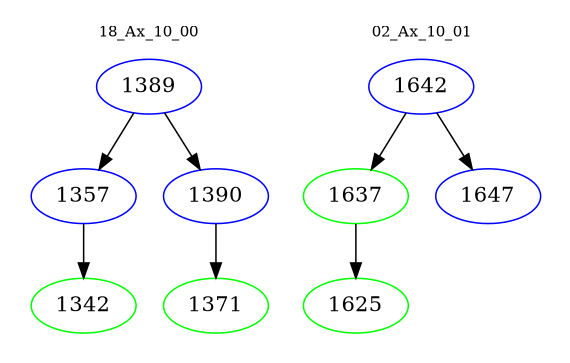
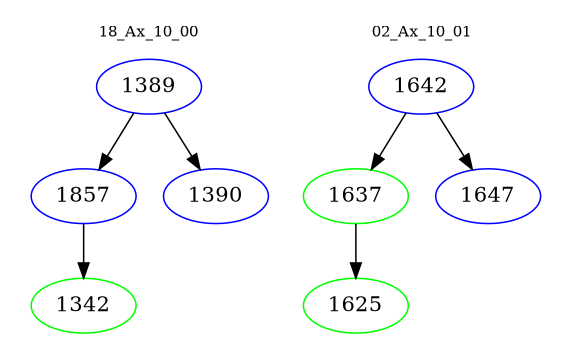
(84, 196) -> (84, 196)
(216, 306) -> none
